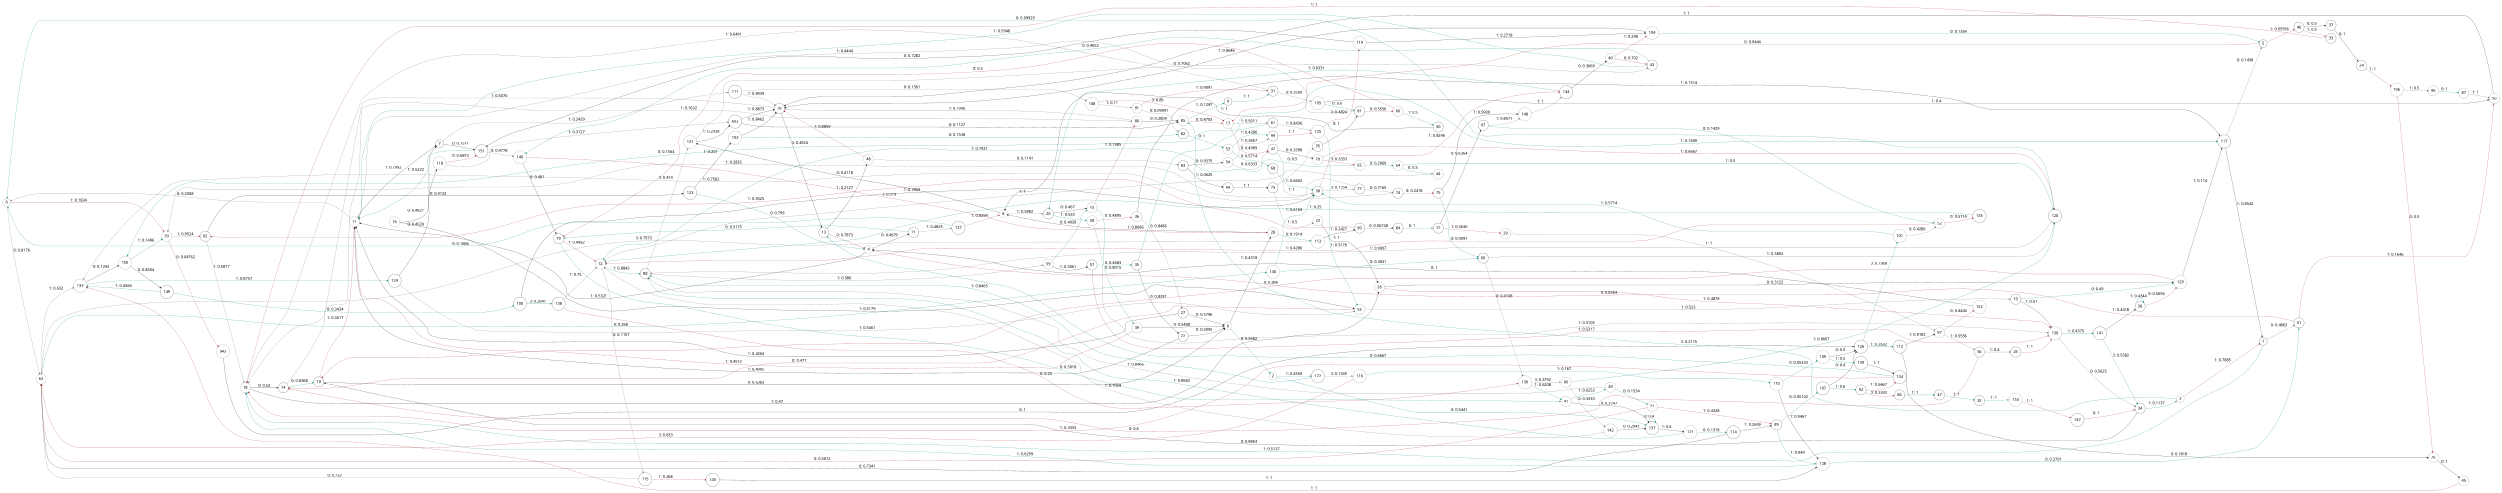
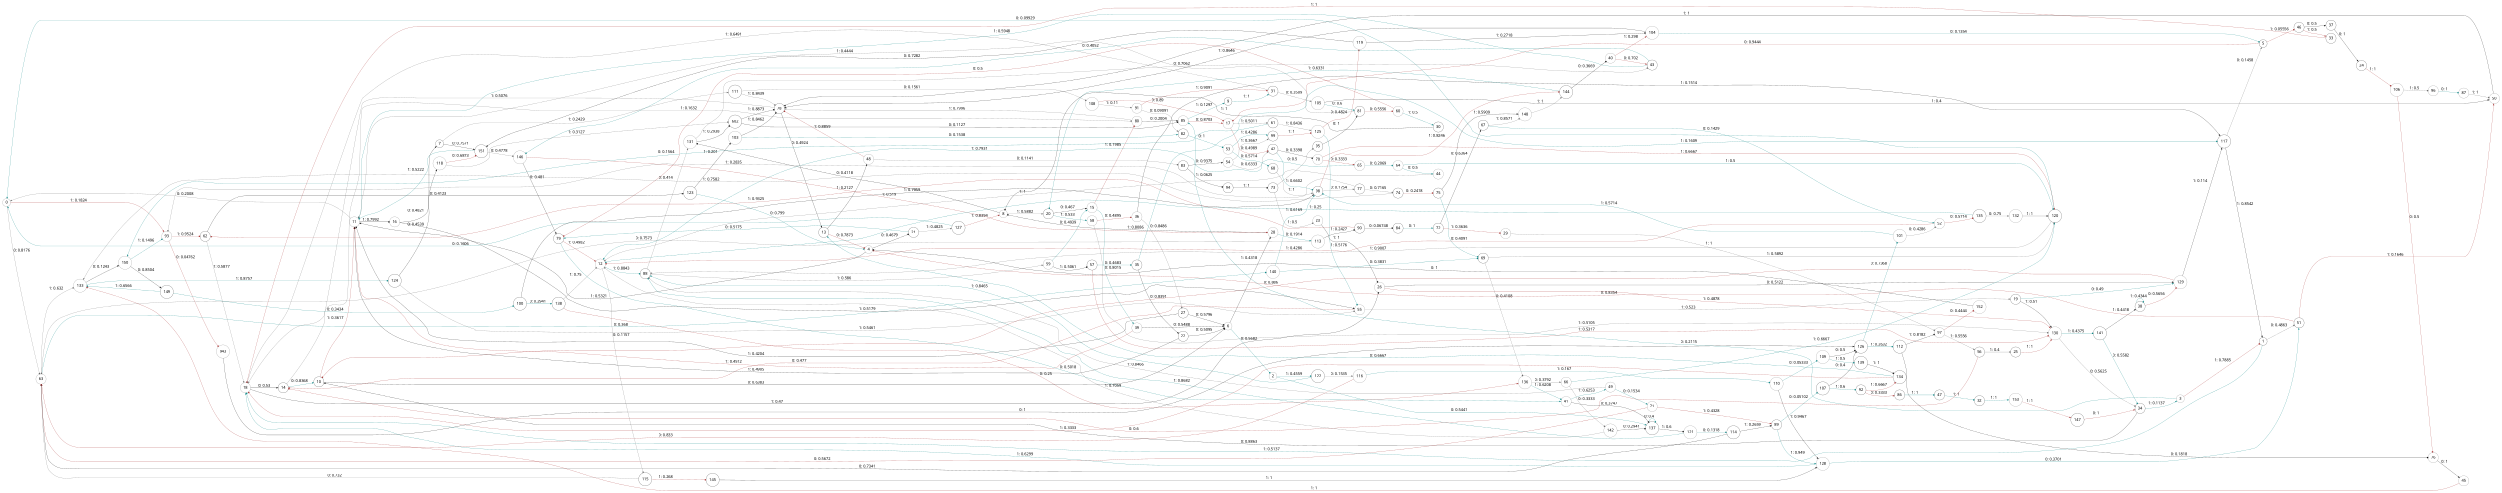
(393, 179) -> (374, 222)
none -> (2016, 216)
